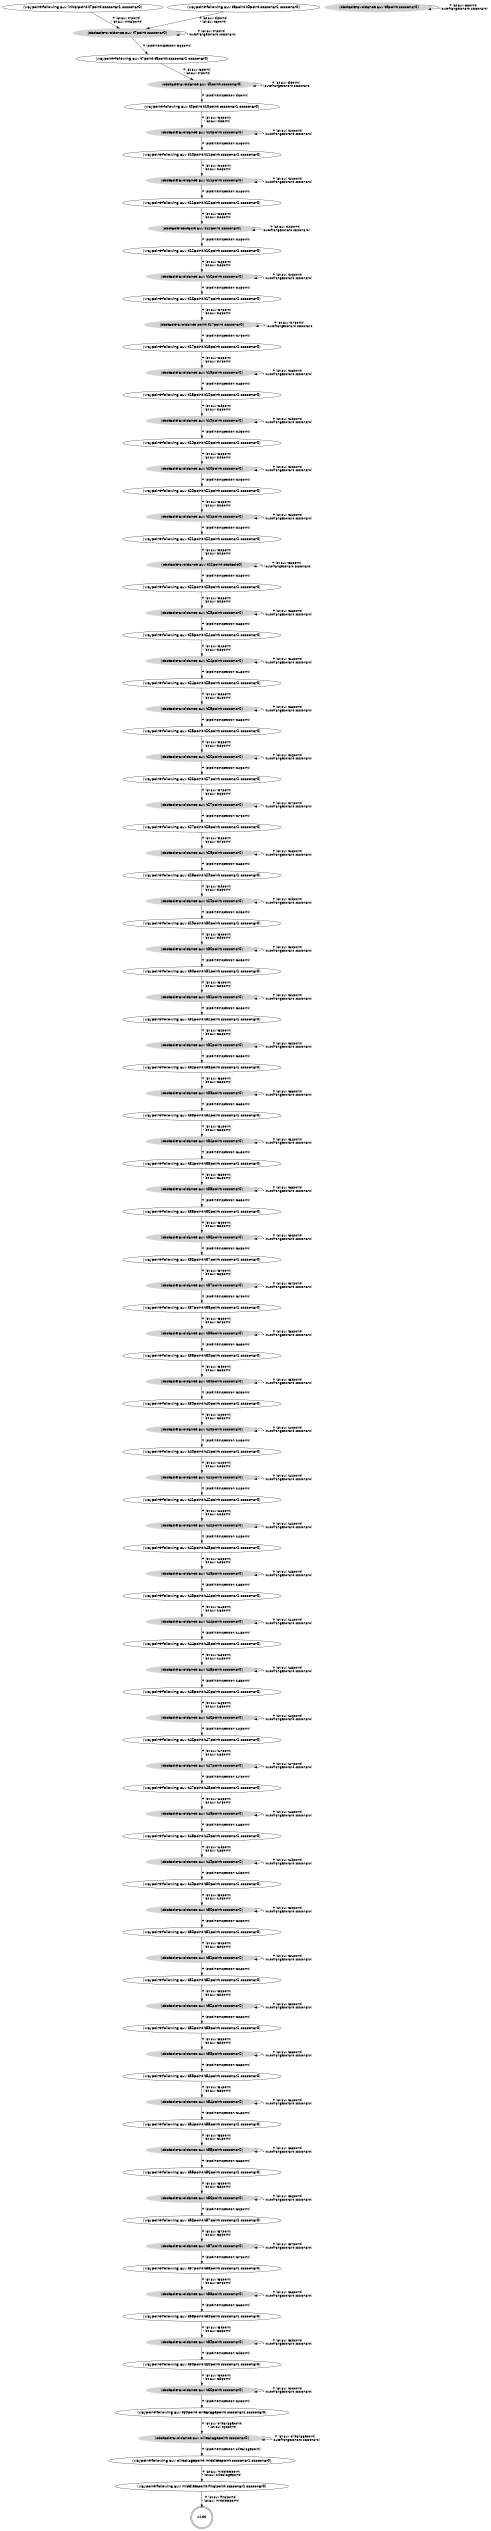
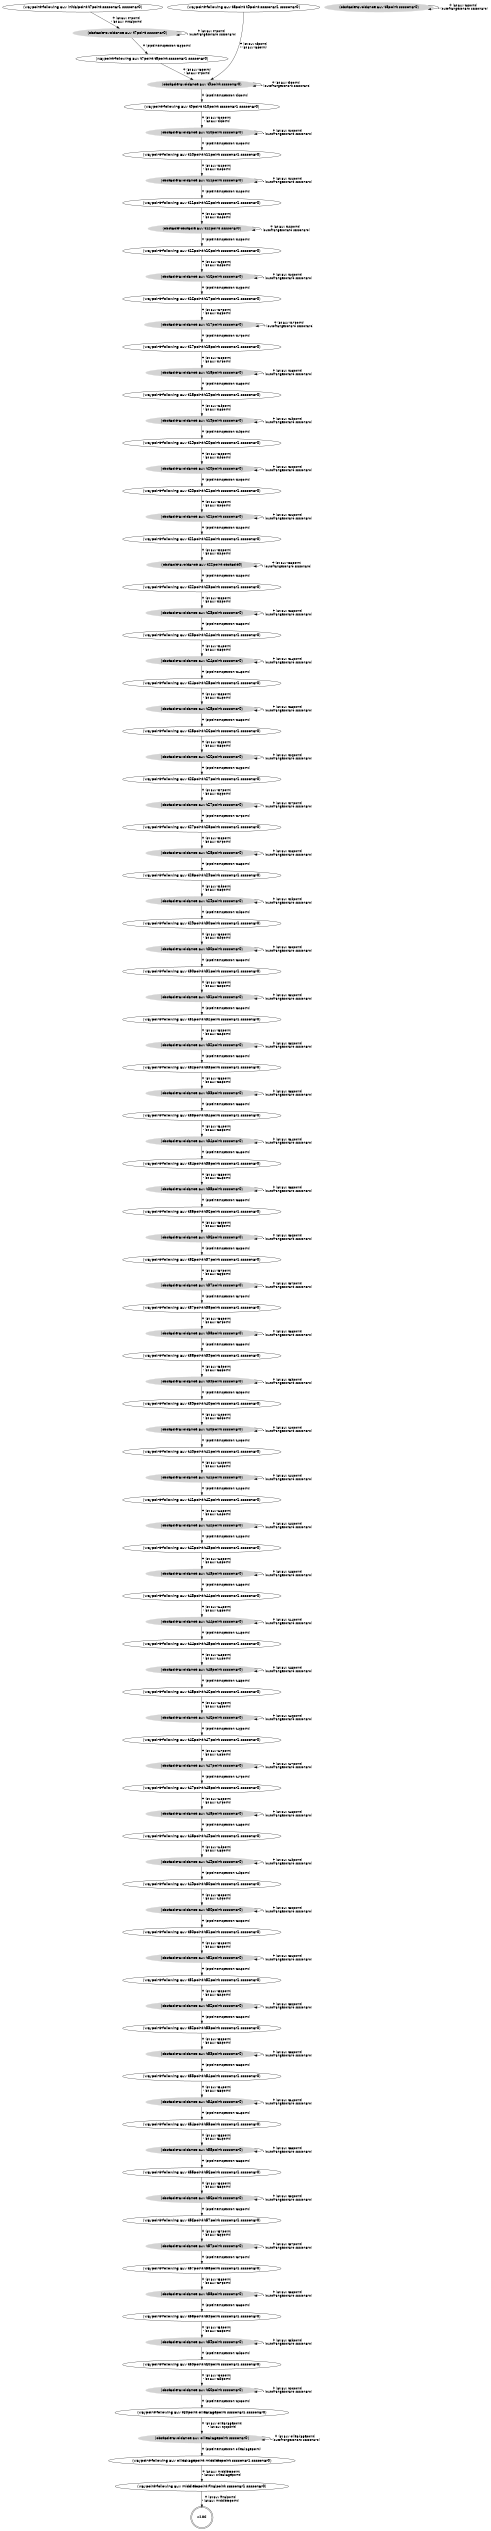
(187, 20) -> (238, 50)
(202, 325) -> (202, 325)
